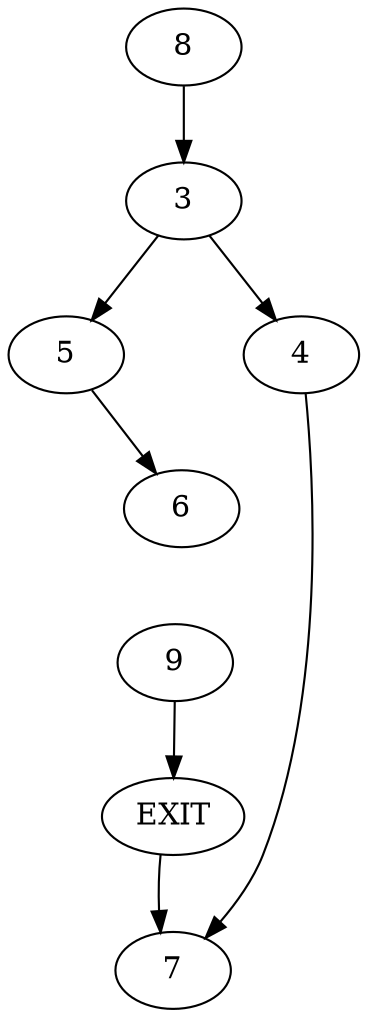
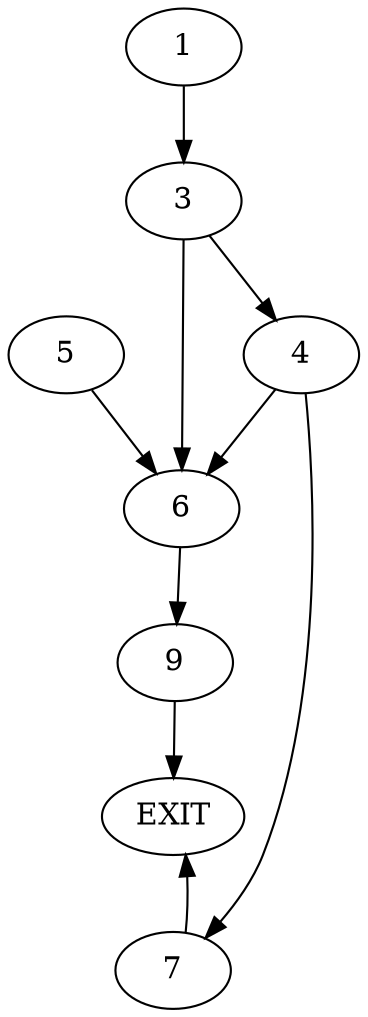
(184, 47) -> (184, 47)
(132, 269) -> (183, 344)
none -> (248, 423)
none -> (179, 575)
(159, 883) -> (187, 905)
